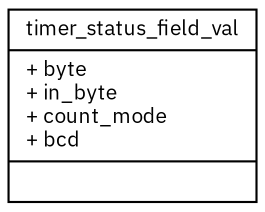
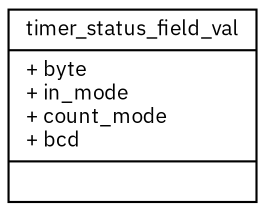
(72, 93) -> (78, 93)
